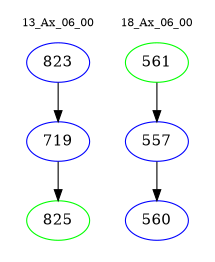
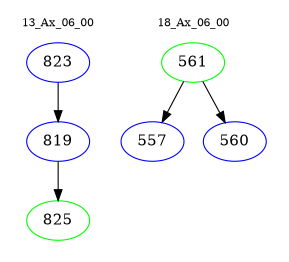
(58, 142) -> (58, 142)
(157, 176) -> (211, 97)
